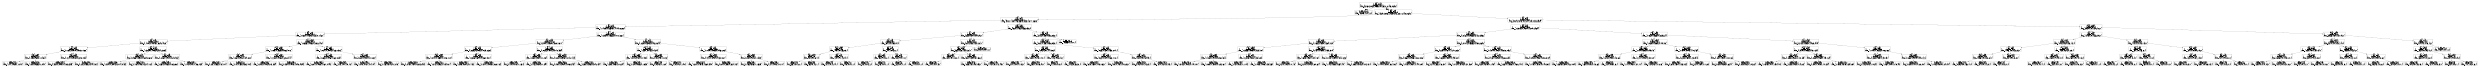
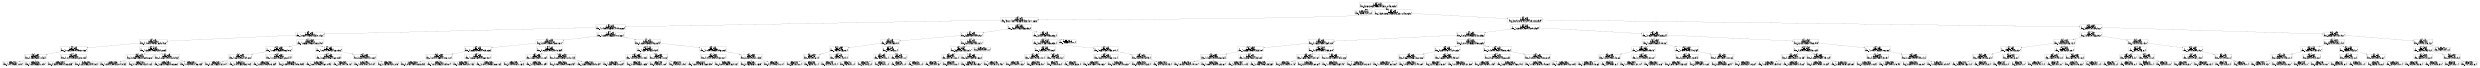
none -> (951, 63)
none -> (2018, 63)
